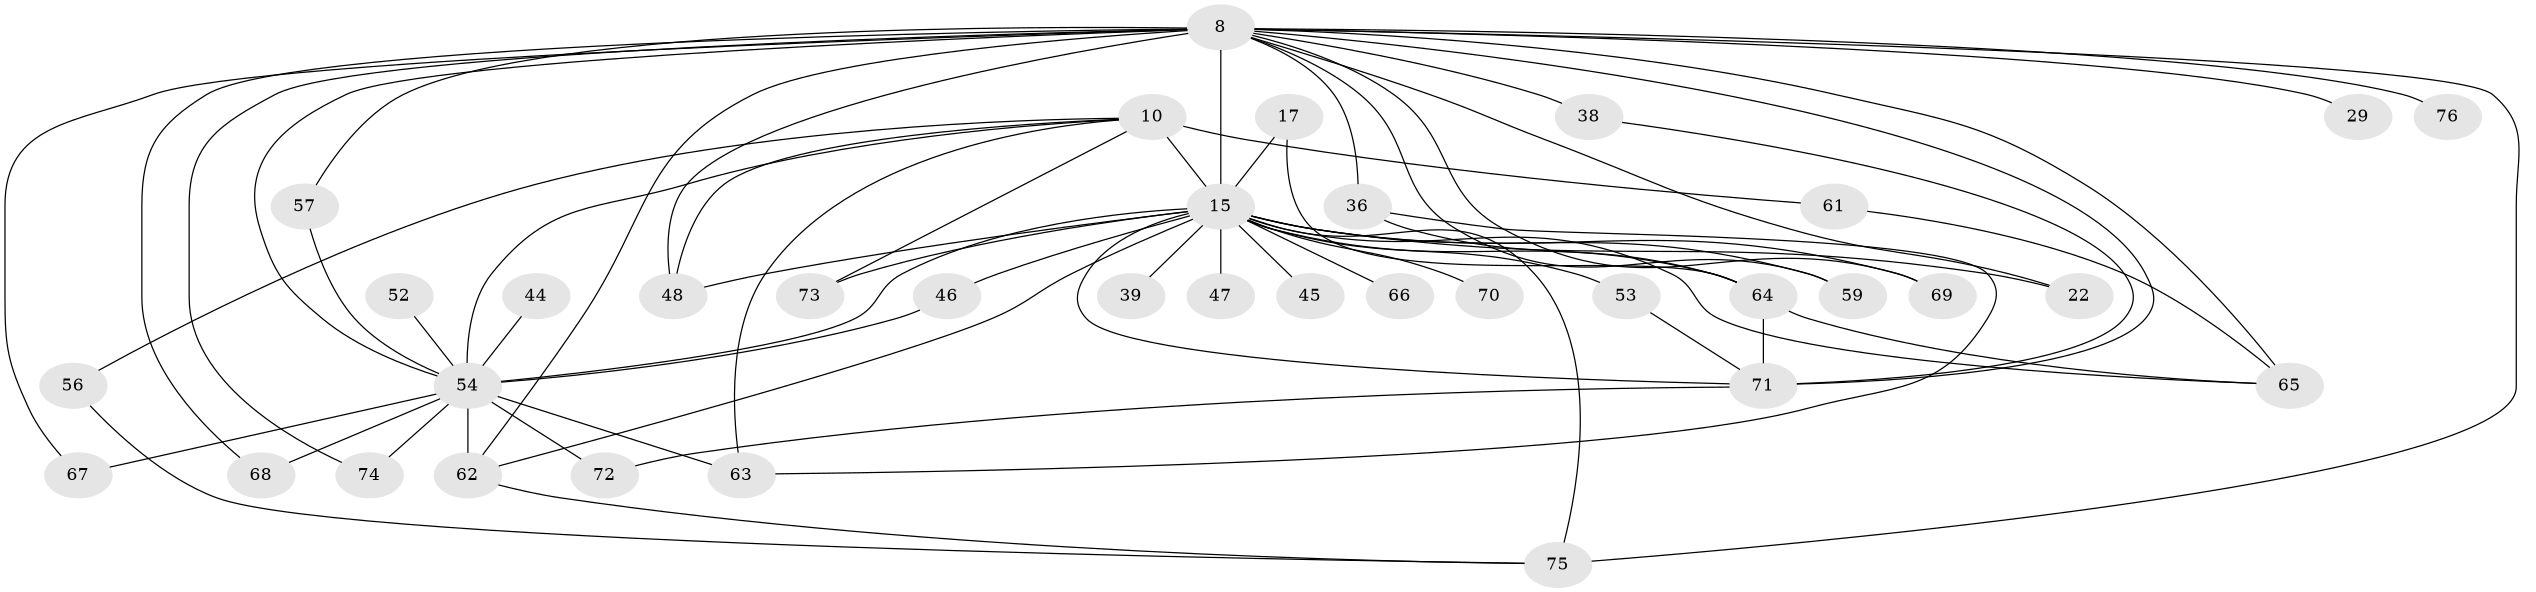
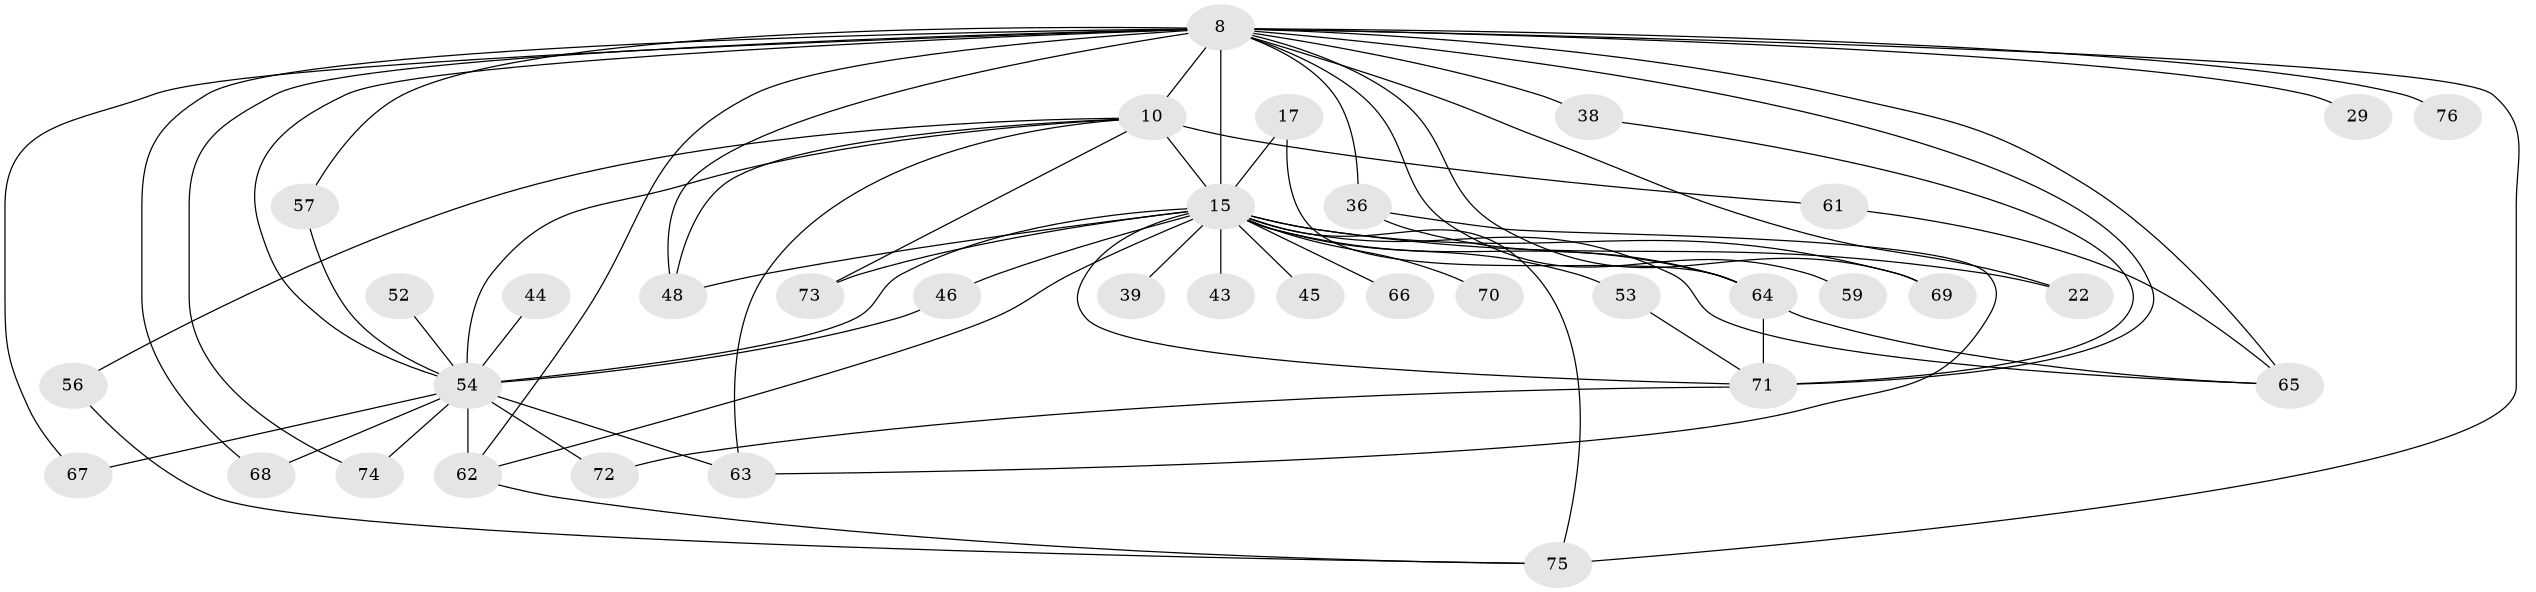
none -> (1187, 72)
(1541, 243) -> none
(1221, 296) -> (1221, 296)
